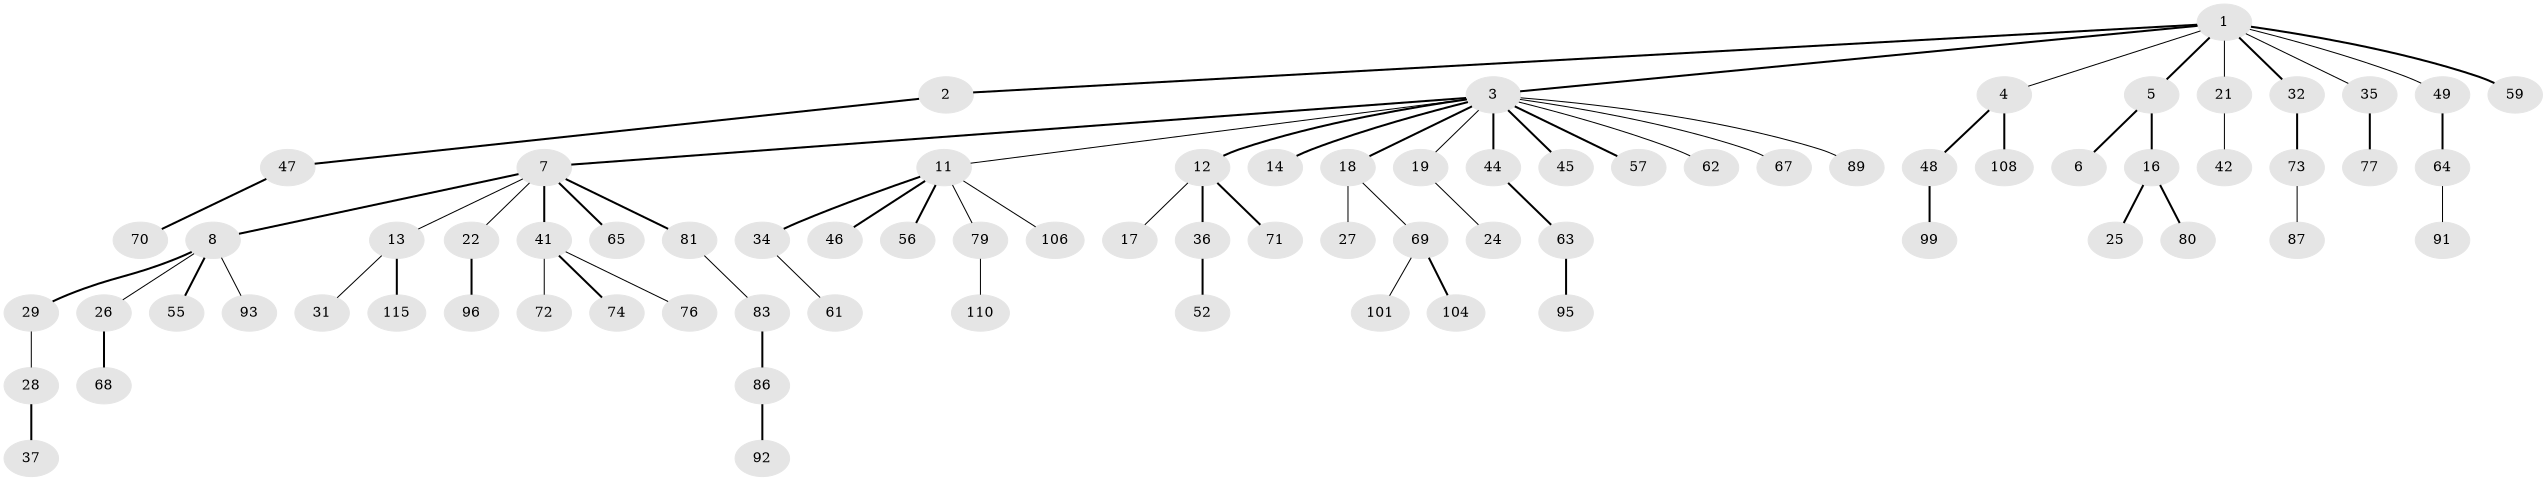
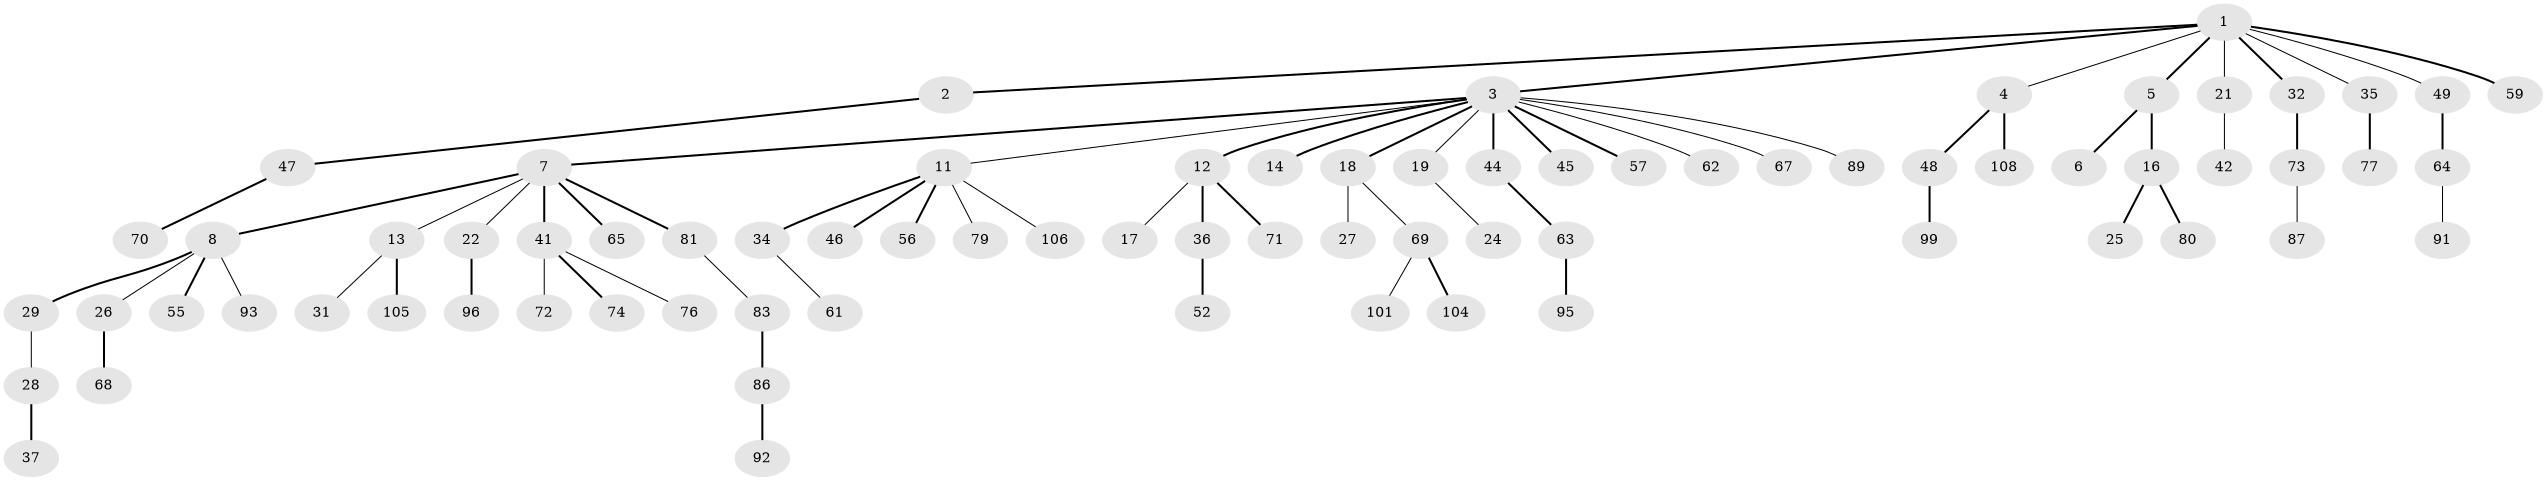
(397, 313) -> (397, 313)
(980, 313) -> none
